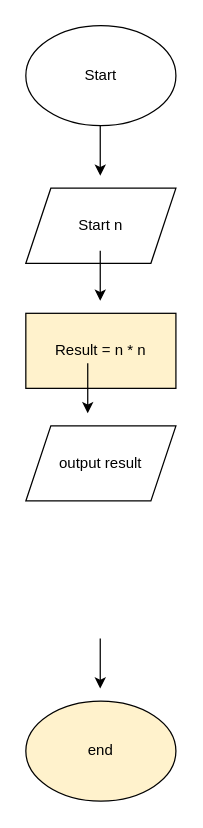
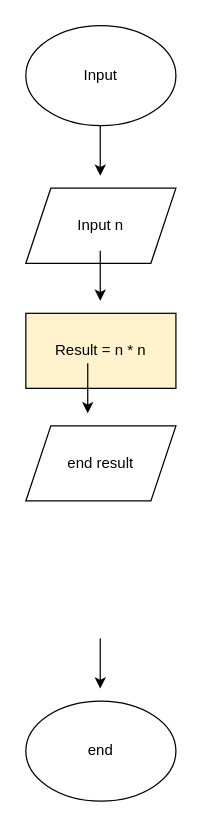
(101, 76) -> (101, 76)
(101, 226) -> (101, 226)
(101, 463) -> (101, 463)
(101, 751) -> (101, 751)
